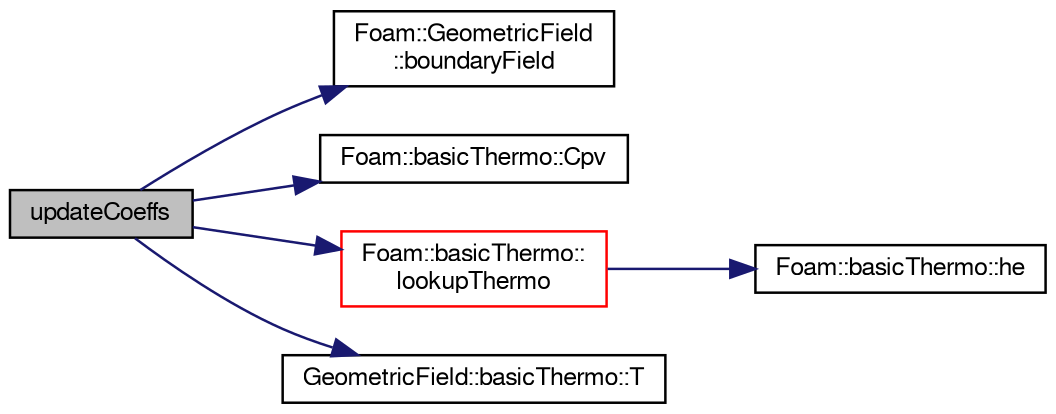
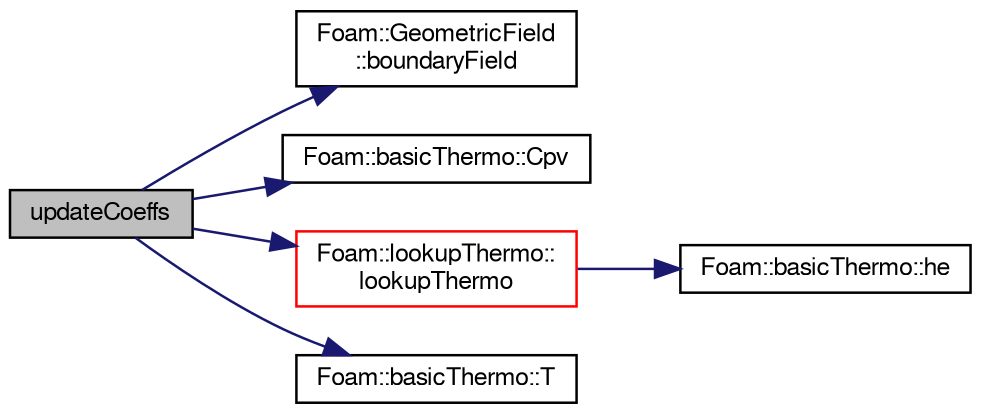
(474, 269) -> (436, 269)
(474, 379) -> (436, 379)
